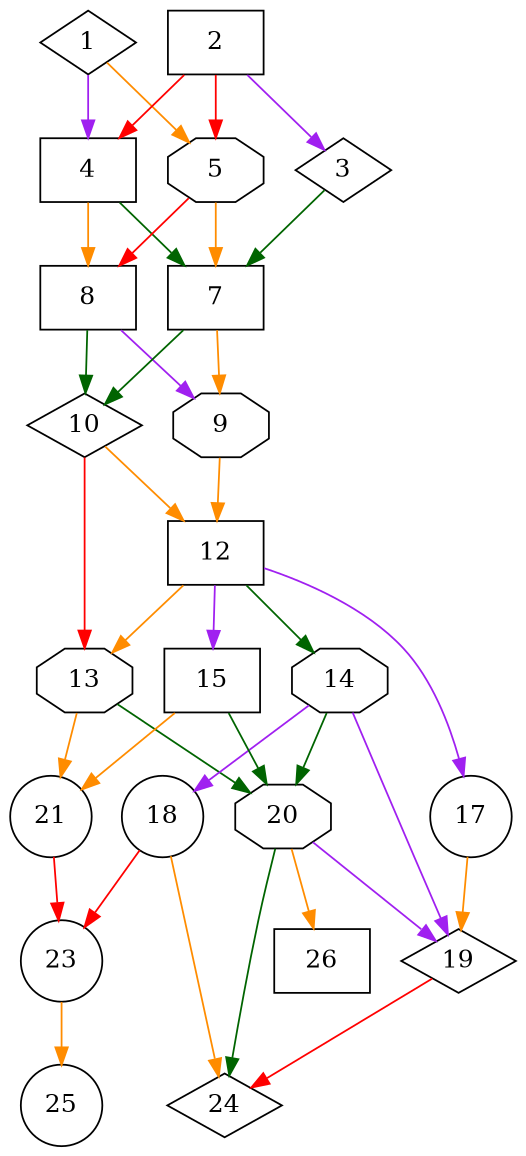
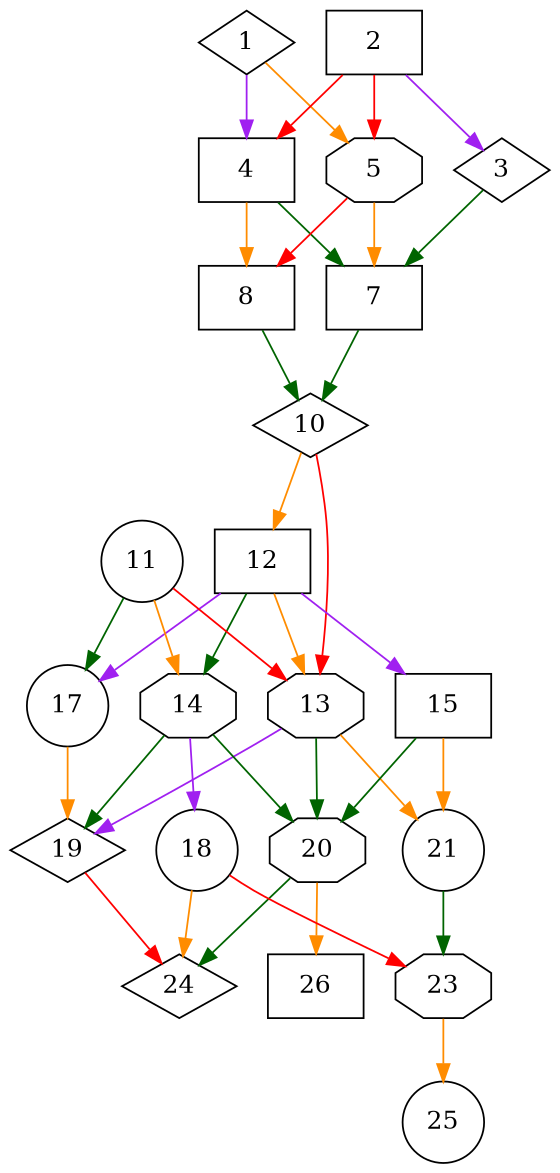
(221, 425) -> none
none -> (142, 561)
(397, 815) -> (131, 775)
(56, 880) -> (443, 914)
(367, 886) -> (205, 773)
(62, 961) -> (443, 986)
